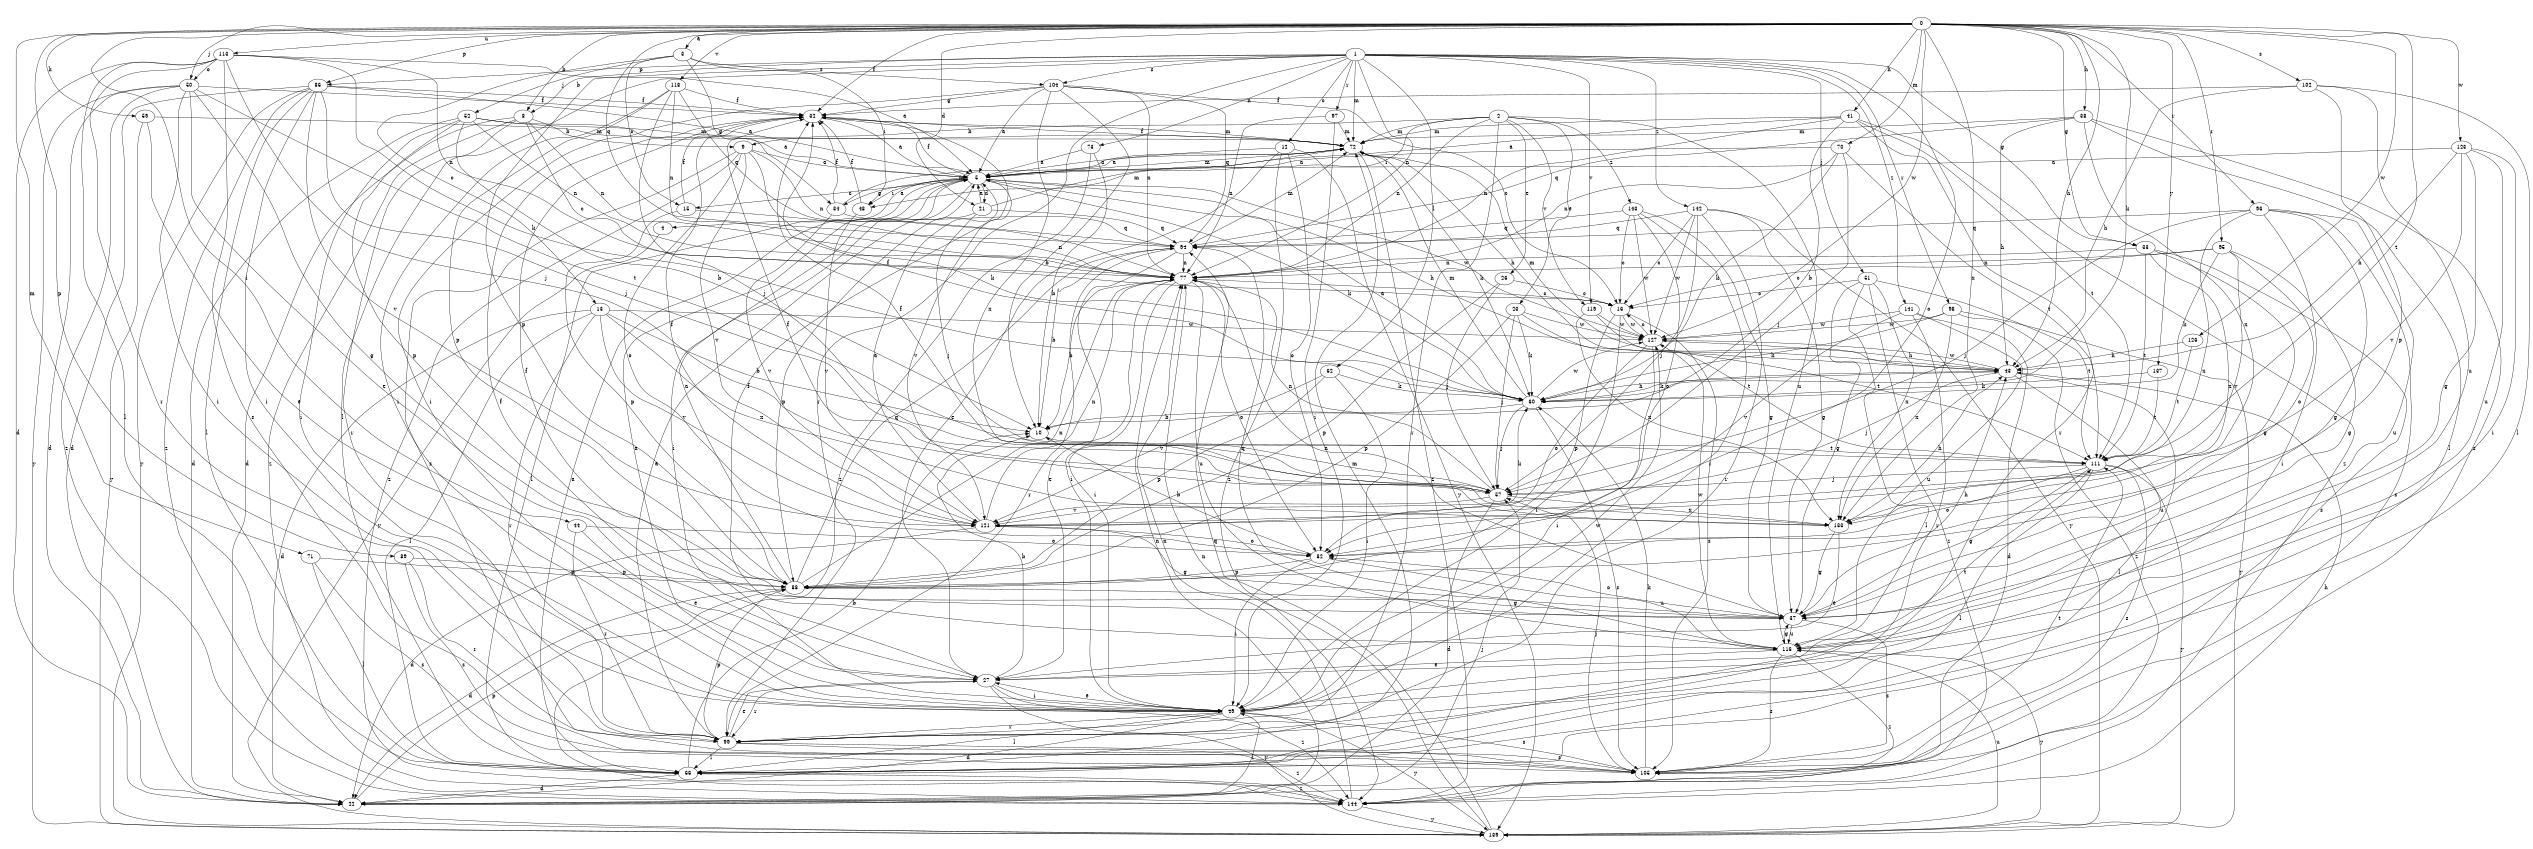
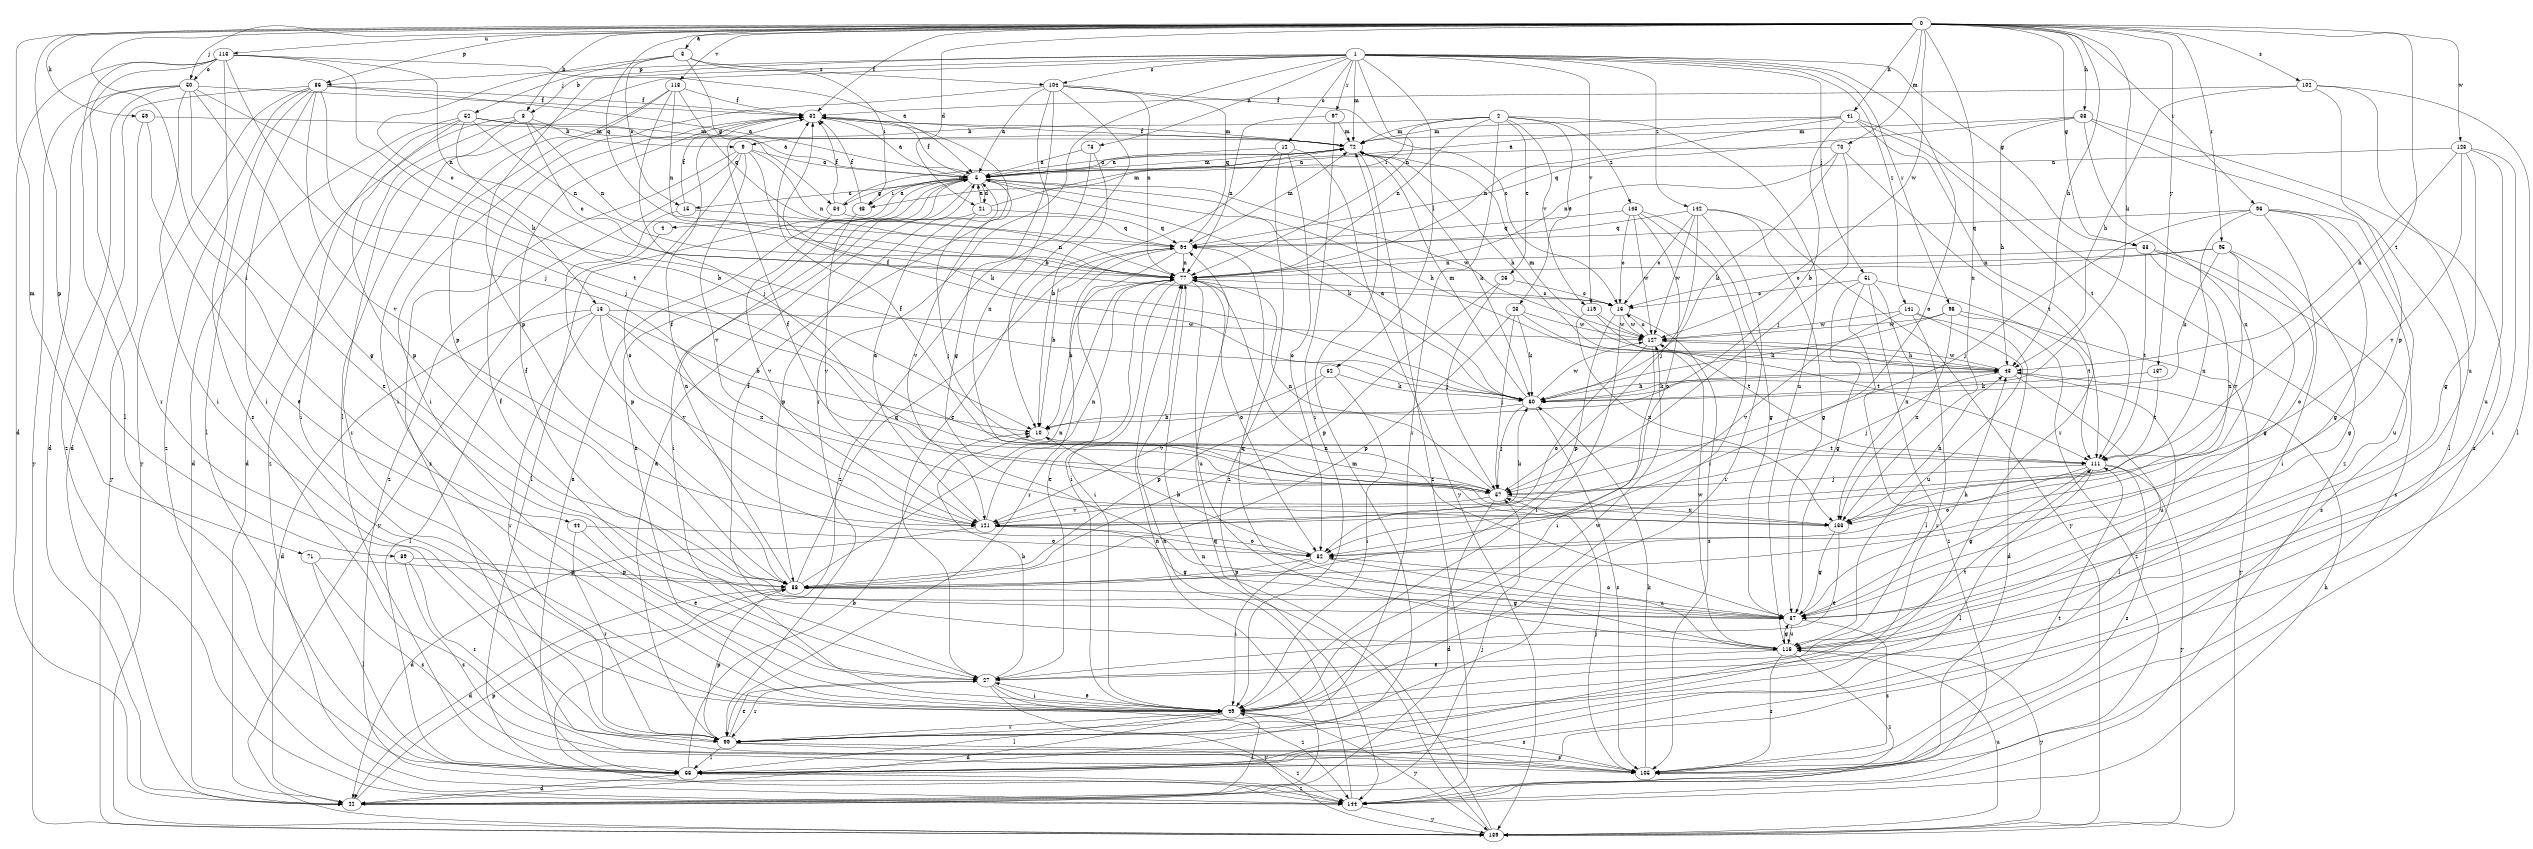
(935, 101) -> (1167, 541)
(2193, 340) -> none
